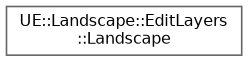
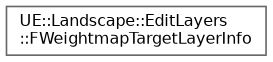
(124, 31) -> (136, 31)
